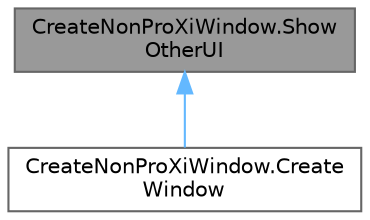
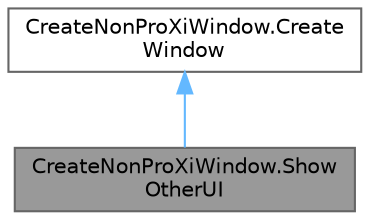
(185, 121) -> (185, 121)
